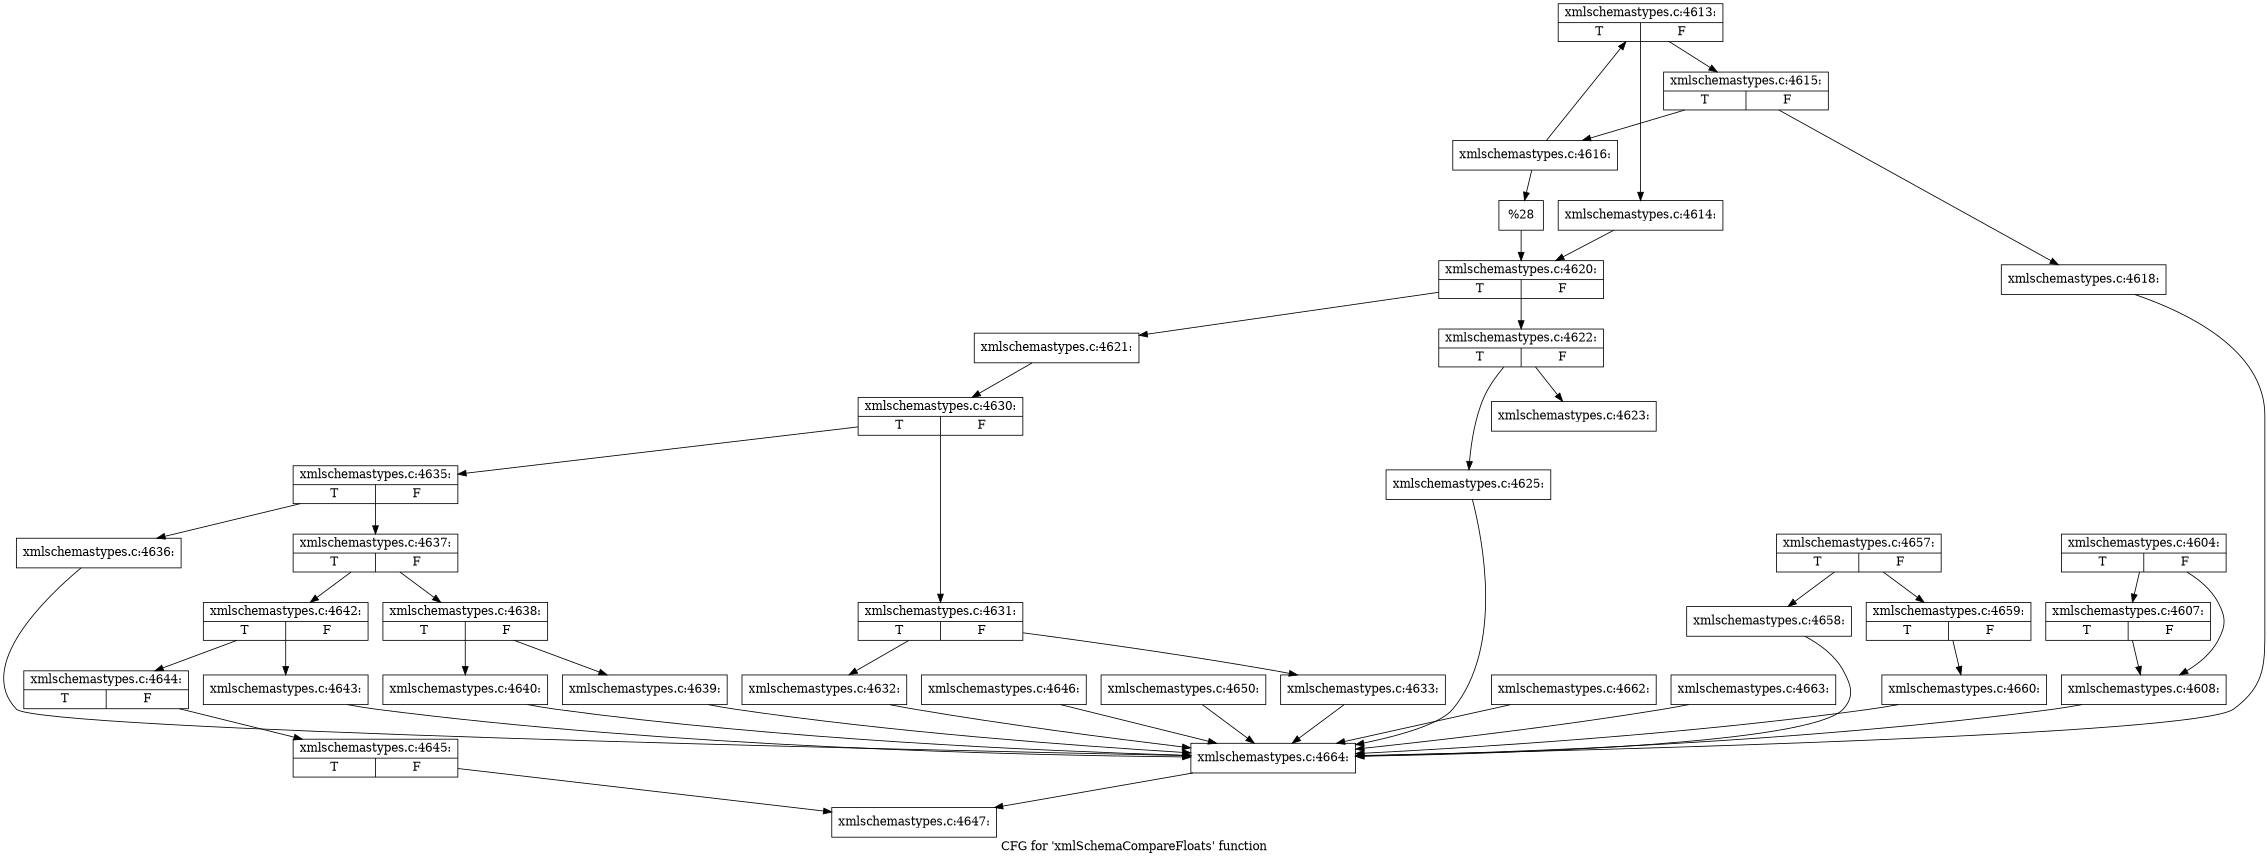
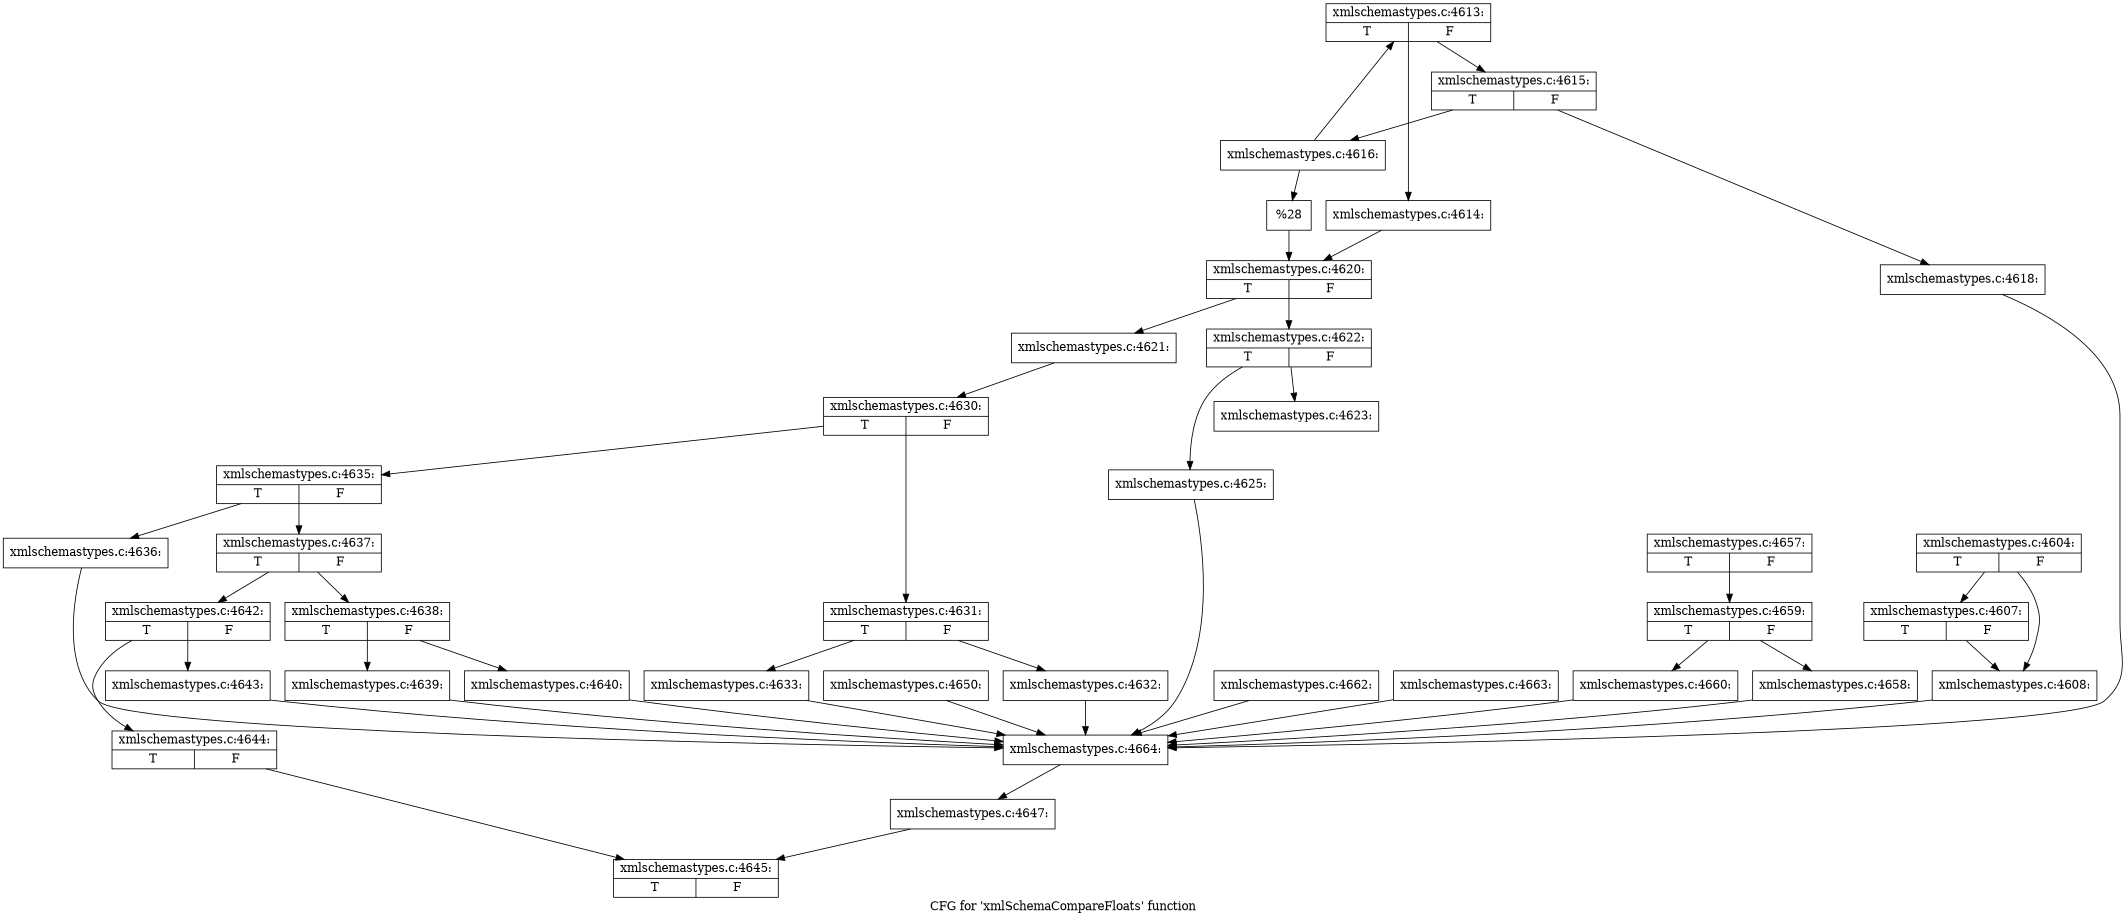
(1814, 587) -> (1782, 653)
(1004, 690) -> none
(641, 790) -> (847, 843)
